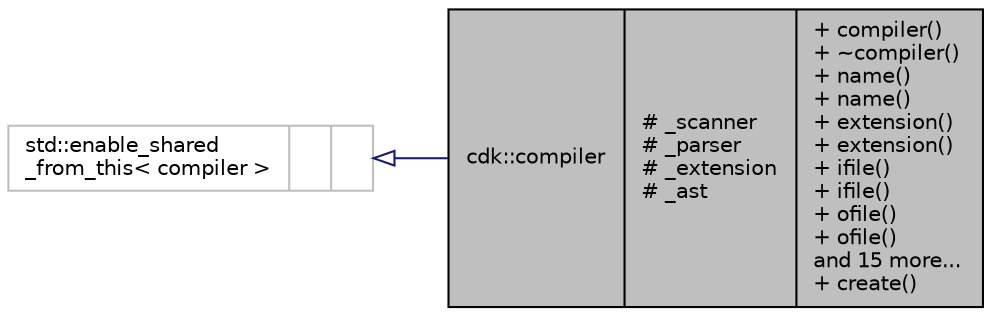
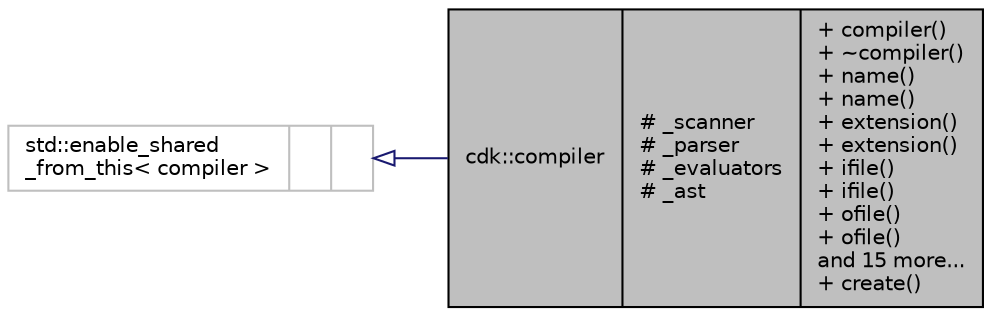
(709, 169) -> (712, 169)
